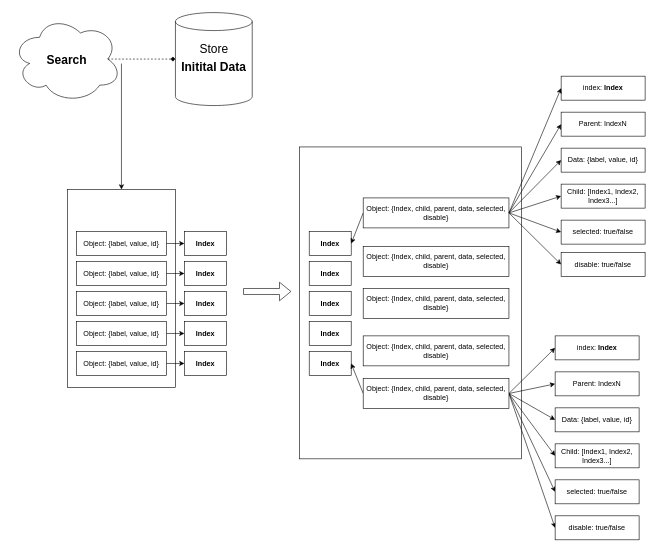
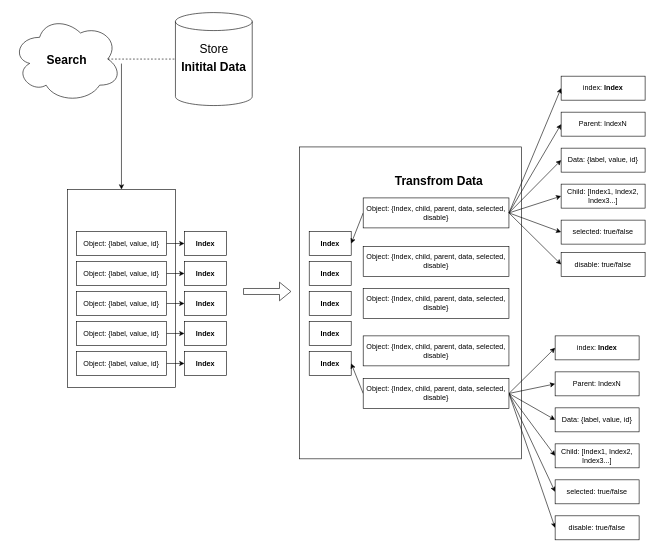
(170, 59) -> (172, 59)
none -> (439, 180)
